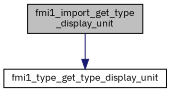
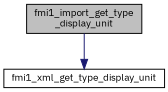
(85, 78) -> (84, 78)
